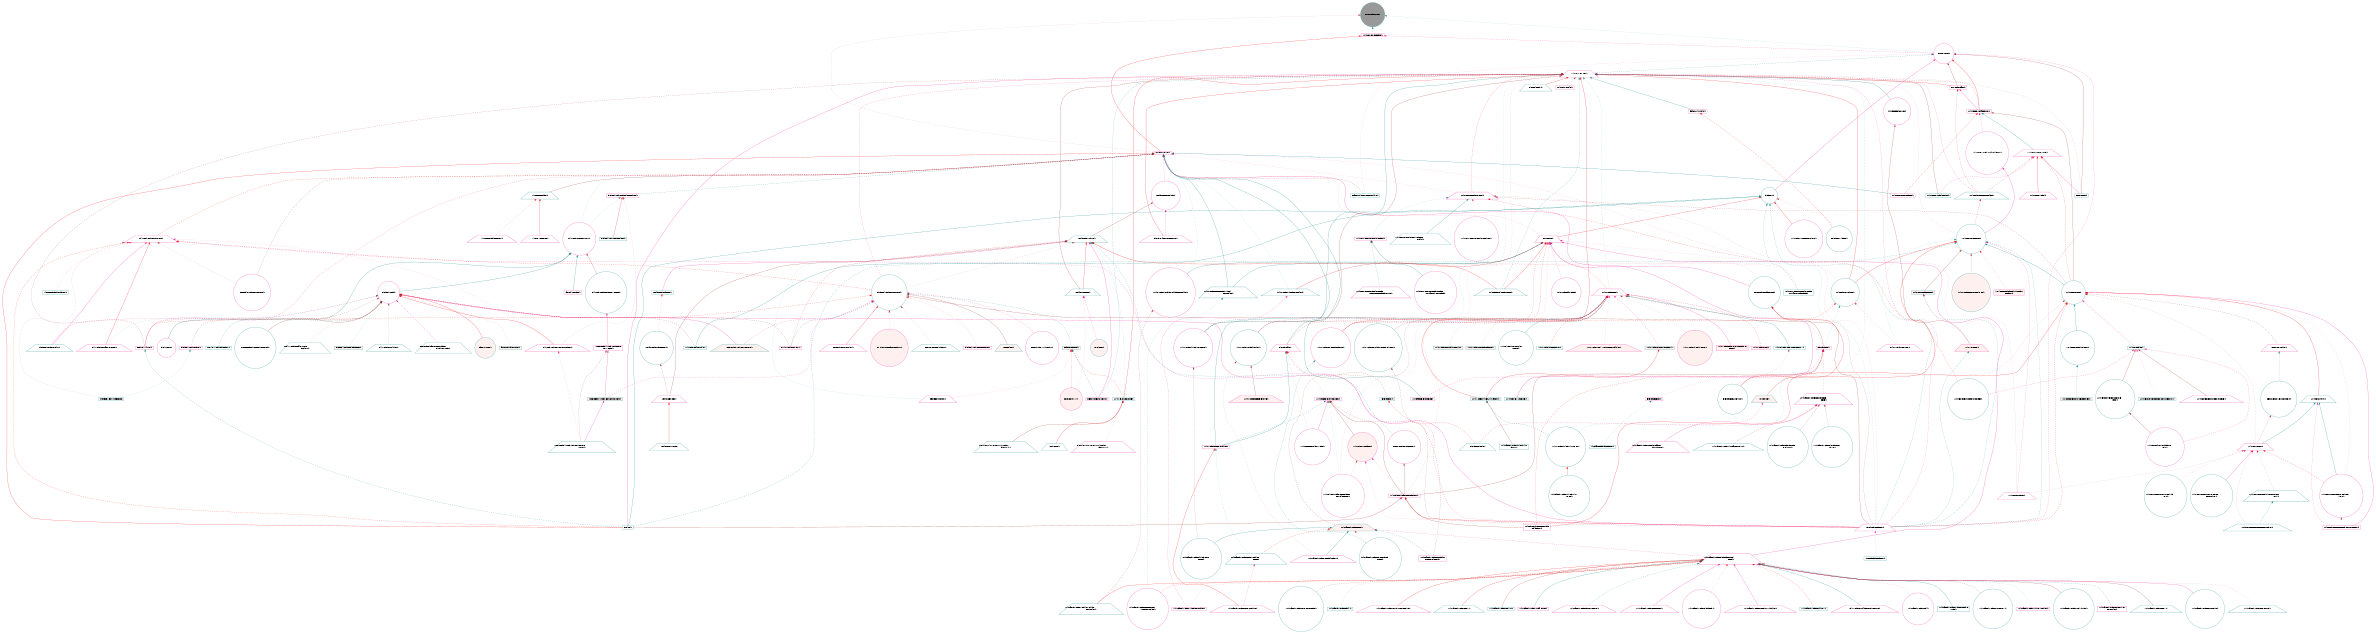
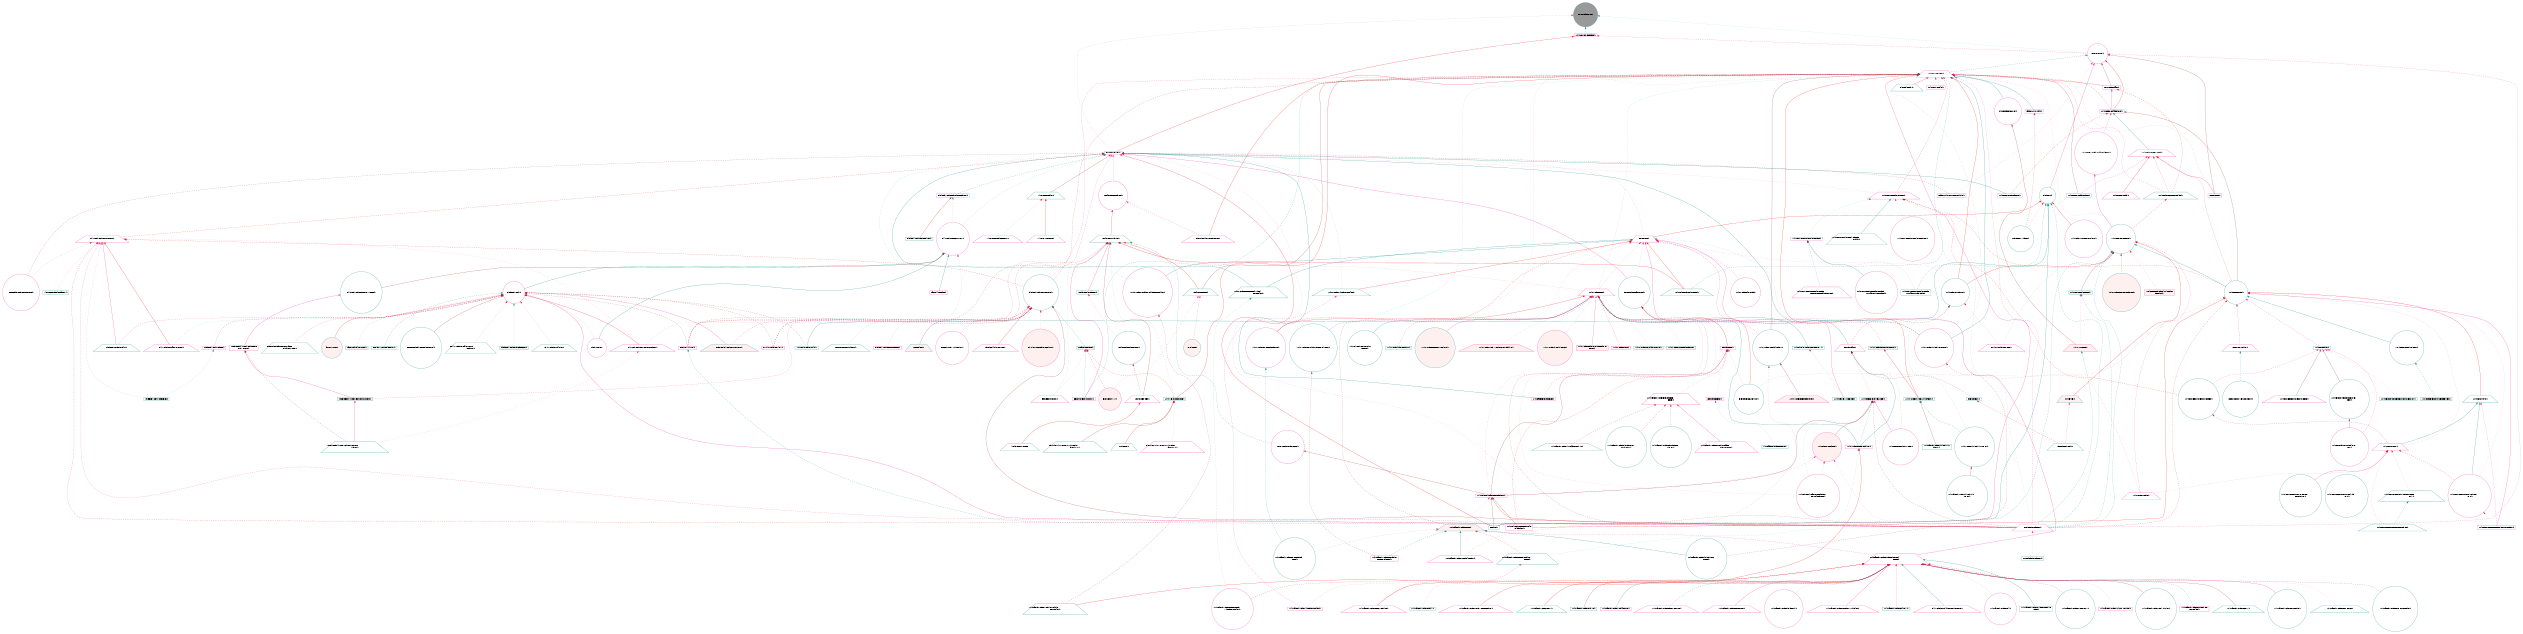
(635, 296) -> (817, 323)
(843, 348) -> (995, 348)
none -> (1435, 348)
(2264, 430) -> (2304, 422)
